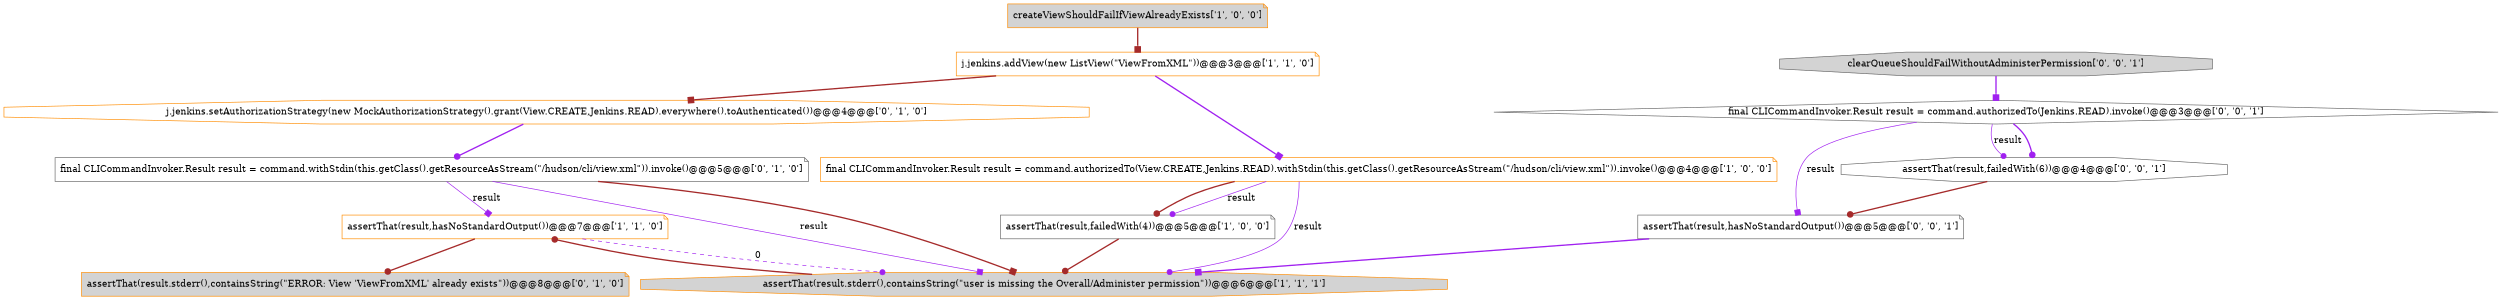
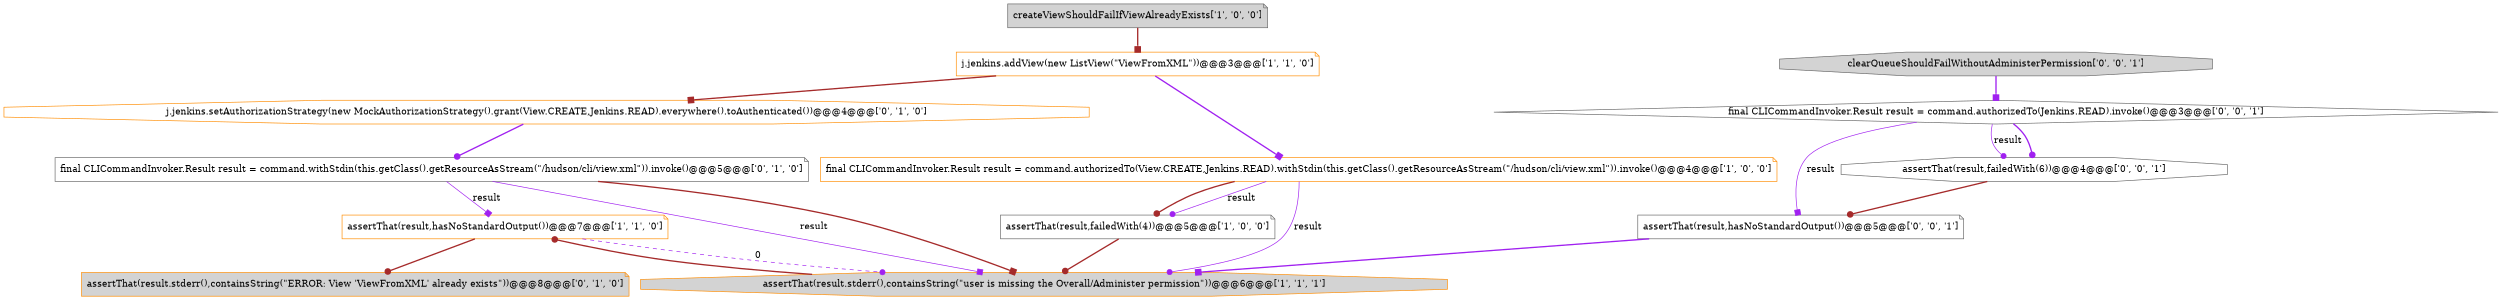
(1138, 16) -> (1138, 16)
